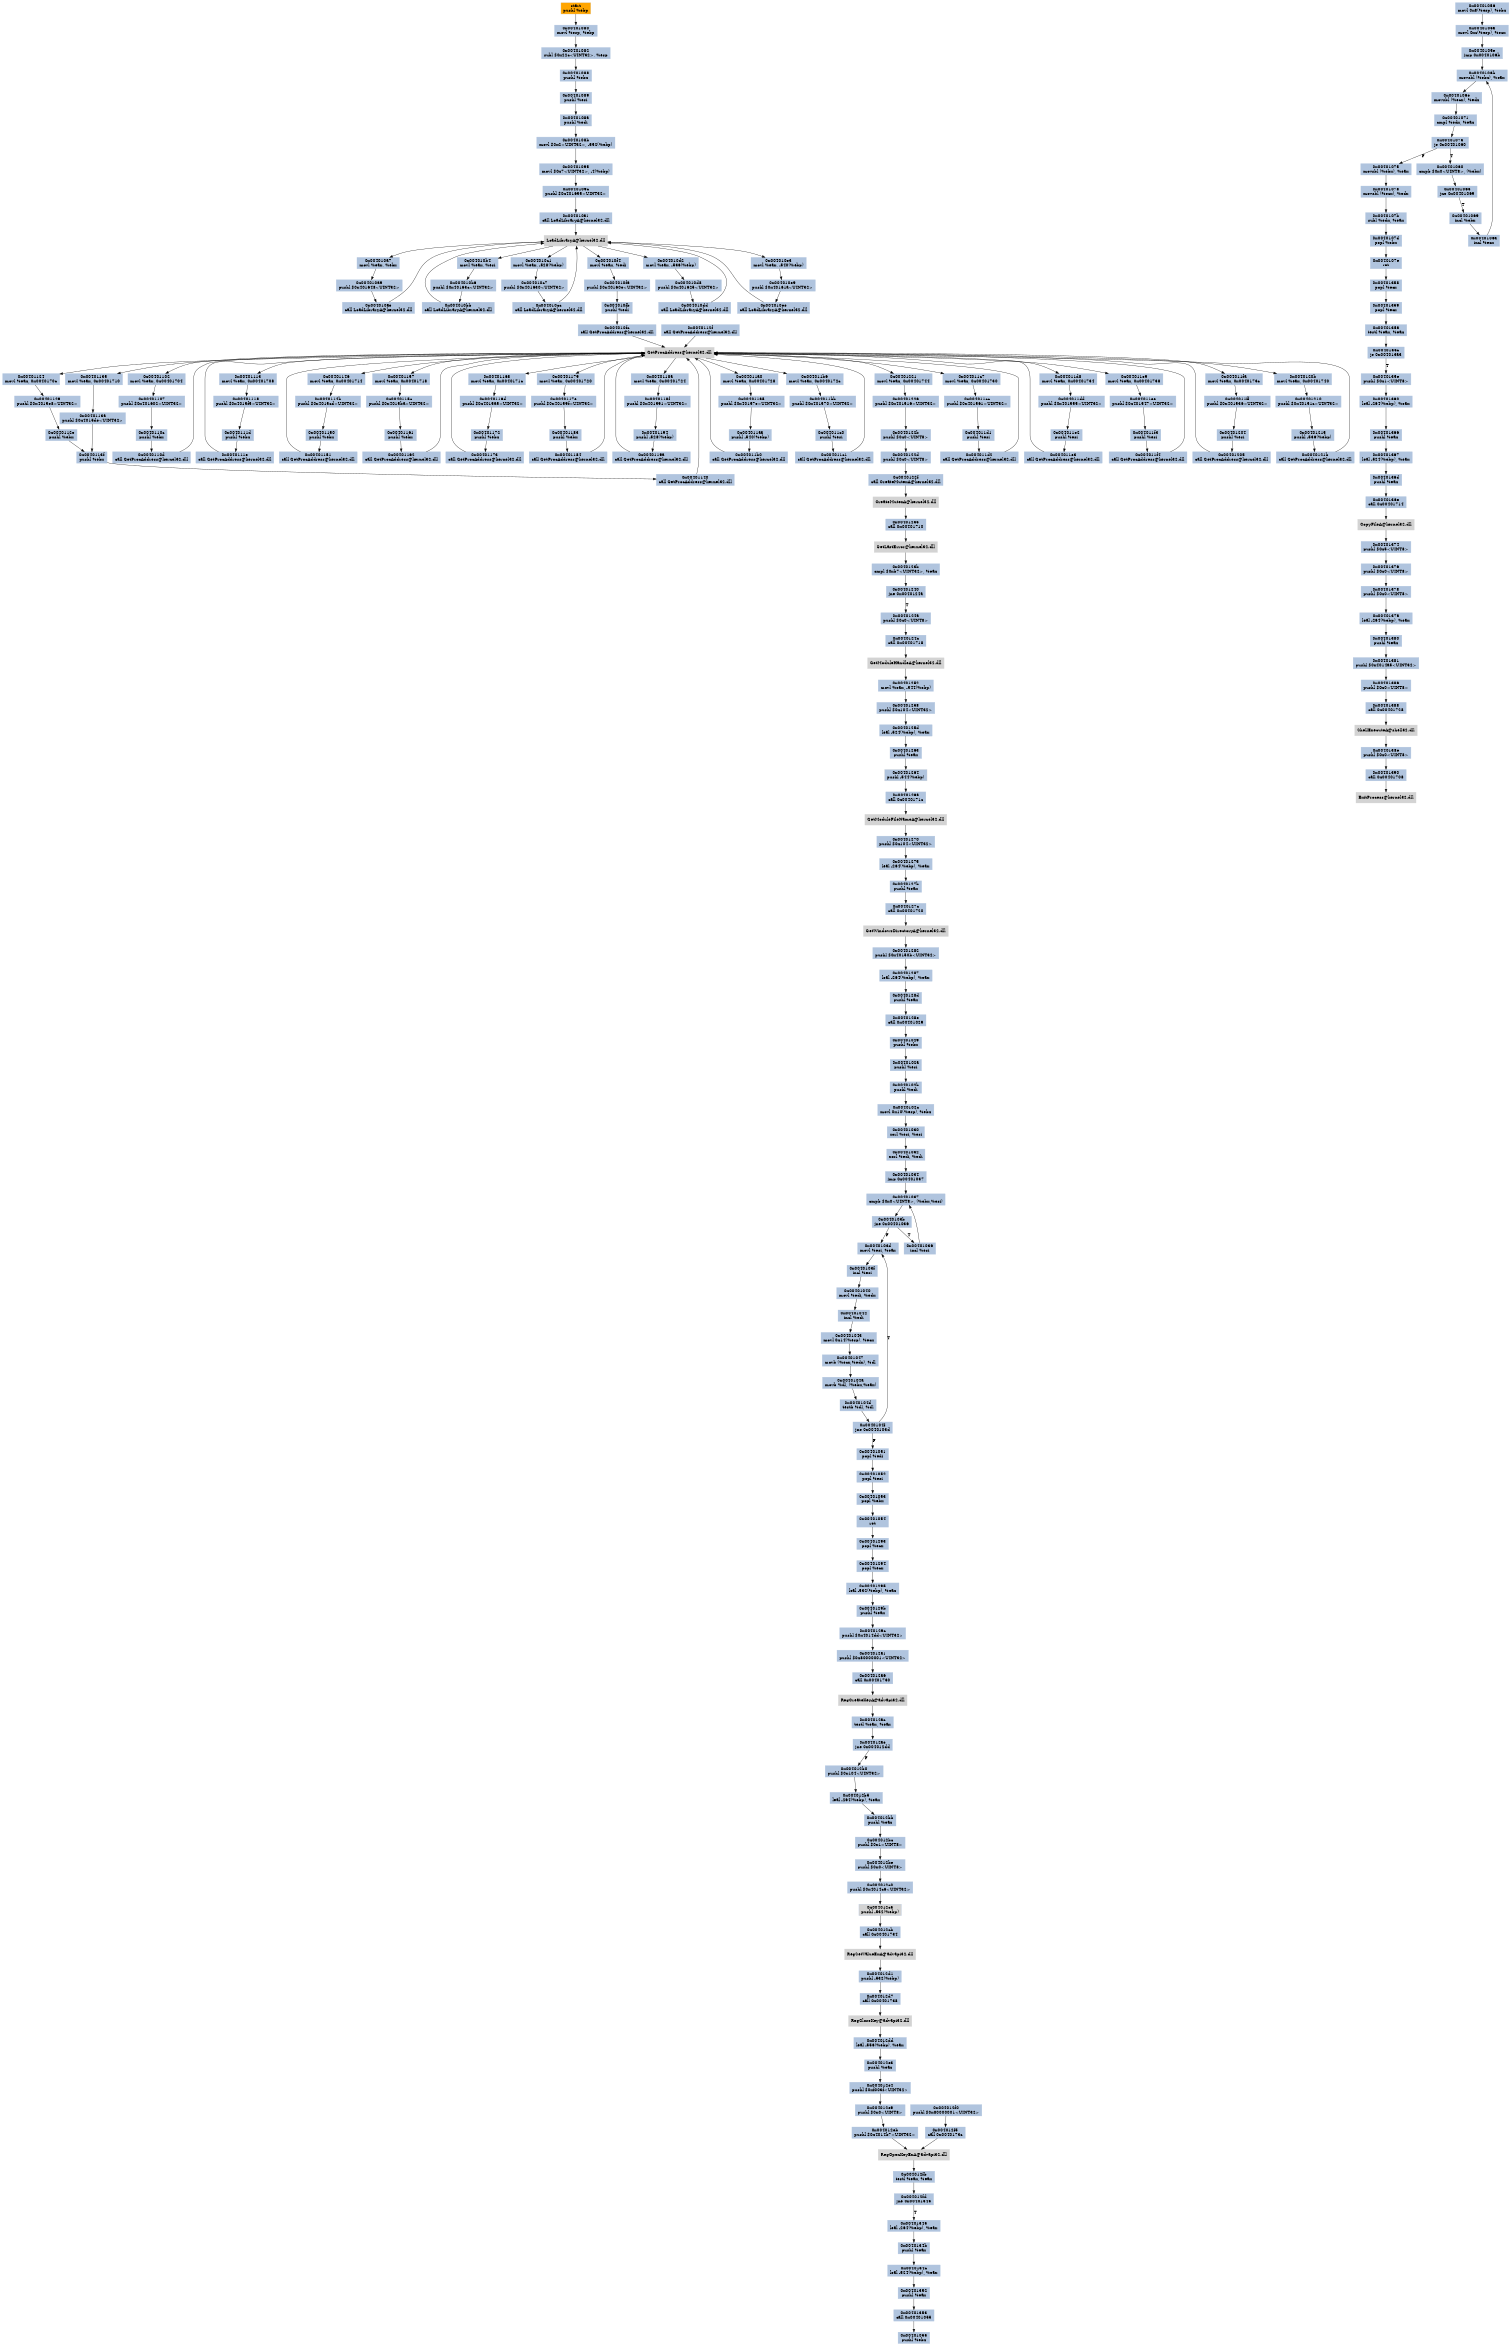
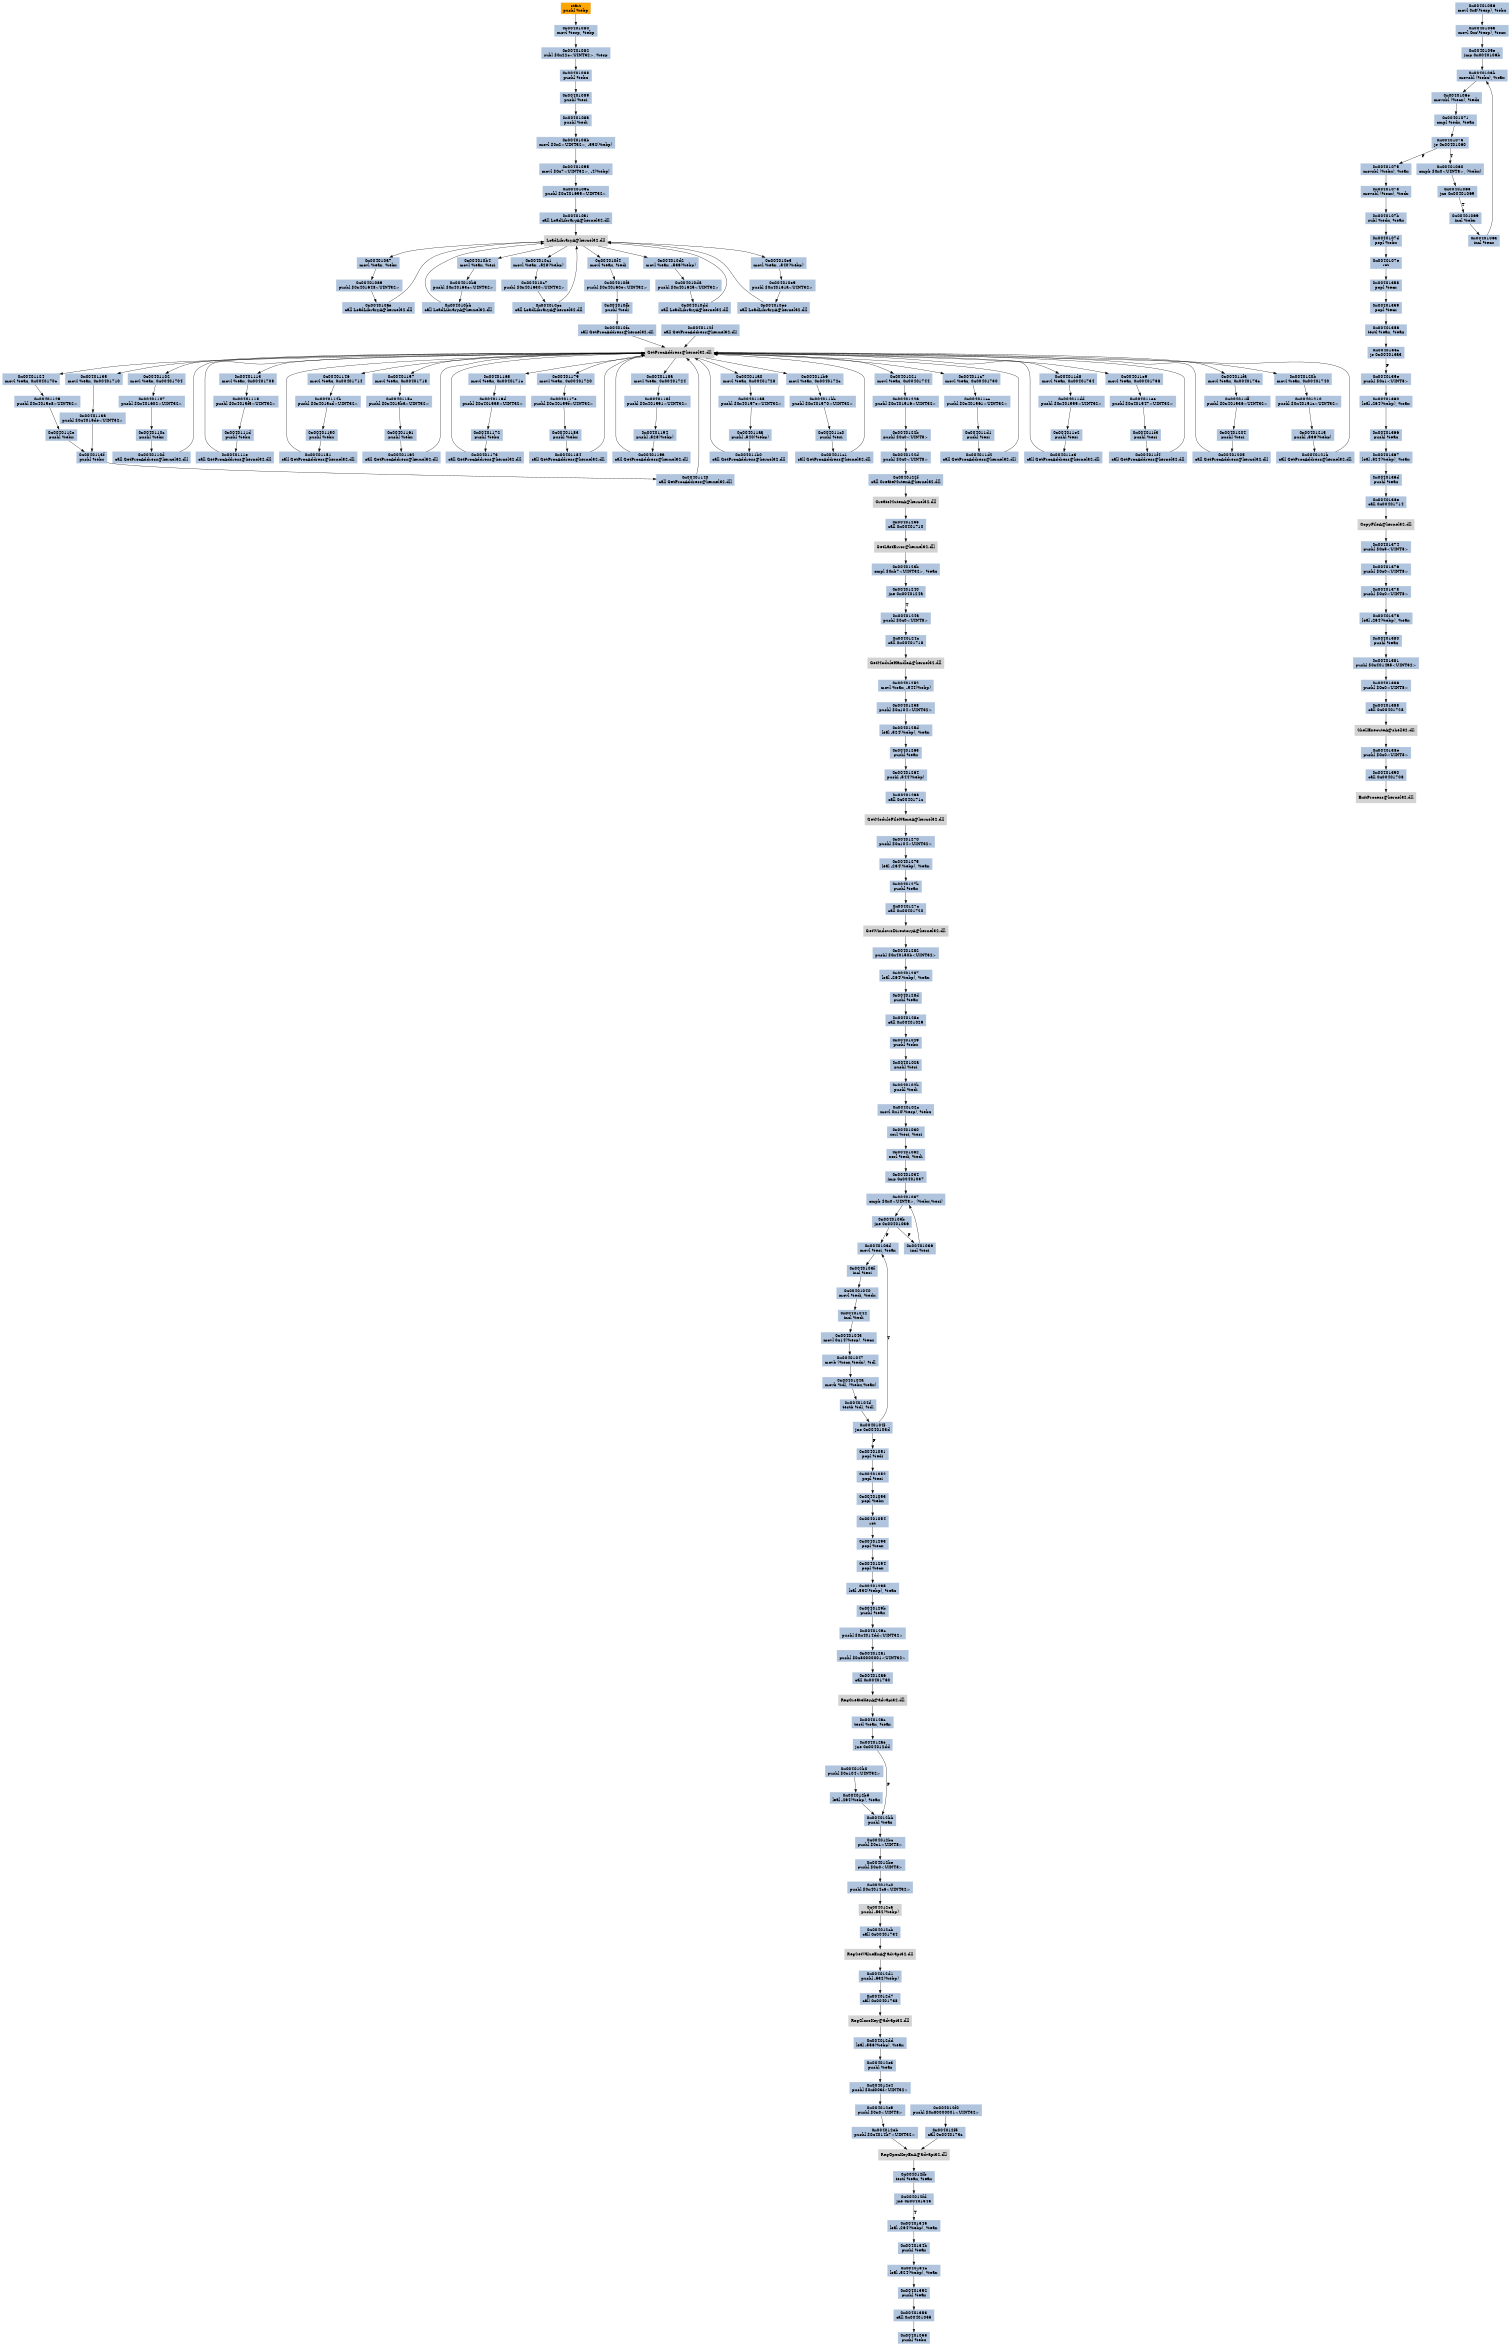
(1387, 366) -> (1387, 366)
(909, 1235) -> (909, 1235)
(864, 1757) -> (887, 1780)
